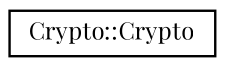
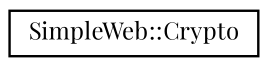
(112, 33) -> (134, 33)
